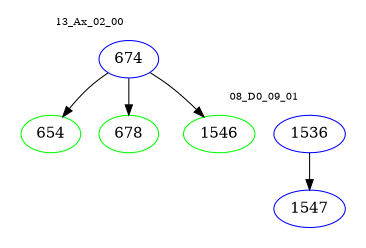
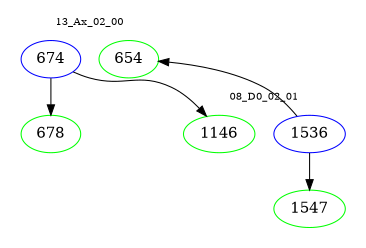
(87, 89) -> (239, 77)
(264, 97) -> (264, 97)
(219, 134) -> (219, 134)
(310, 209) -> (310, 209)
